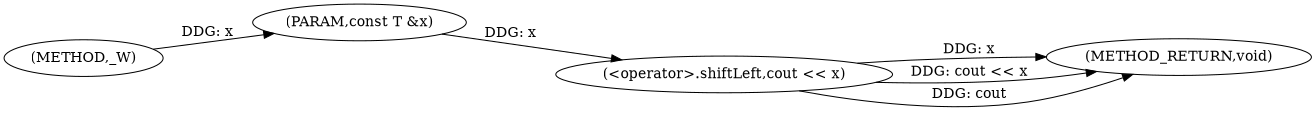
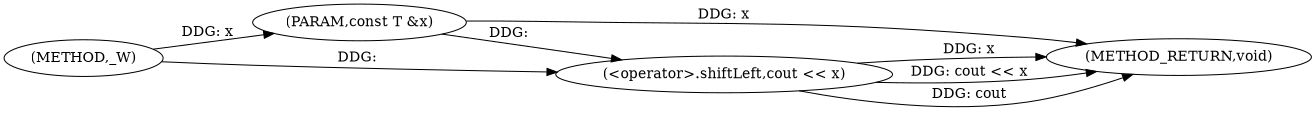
none -> (771, 24)
(511, 33) -> (511, 33)
none -> (354, 68)
